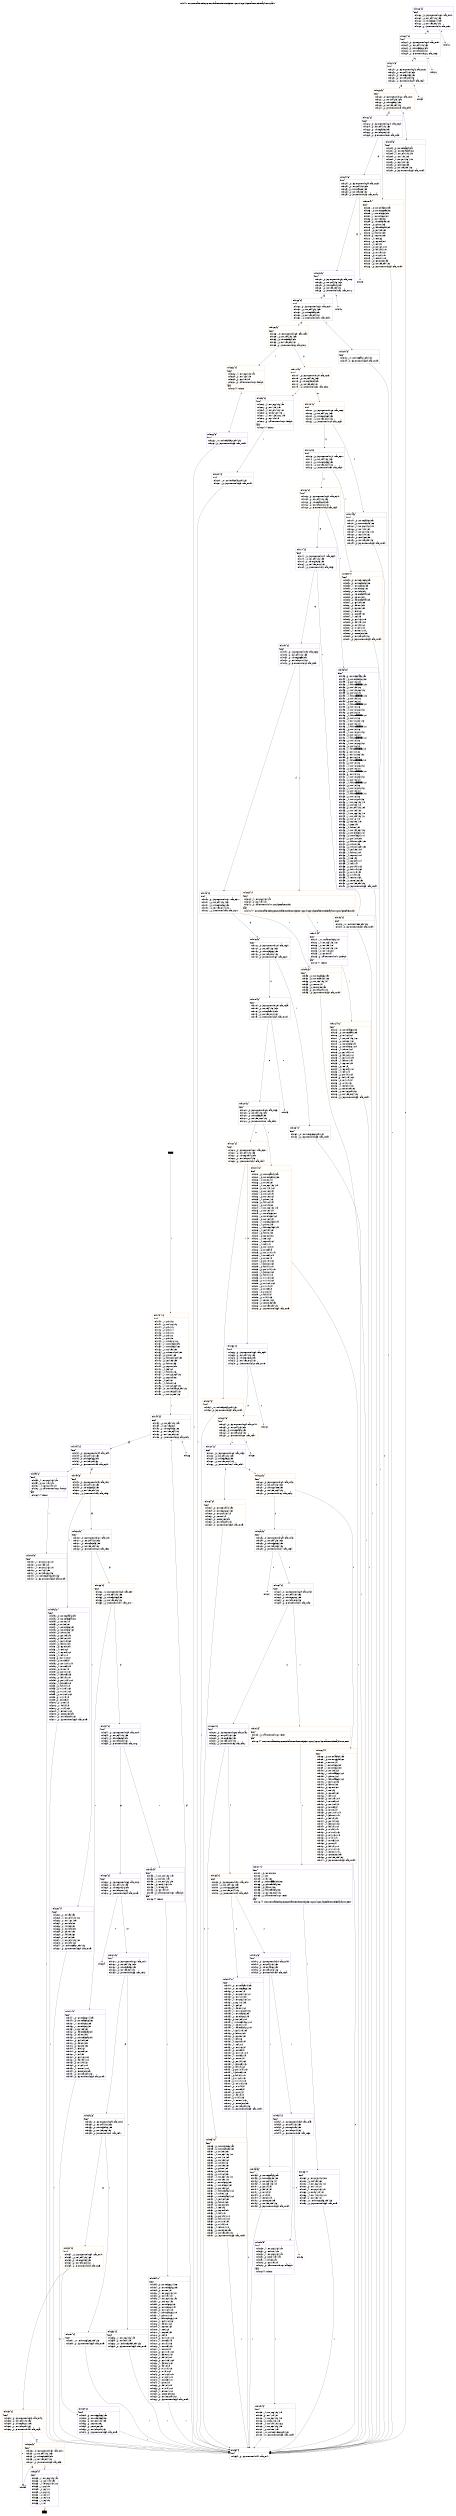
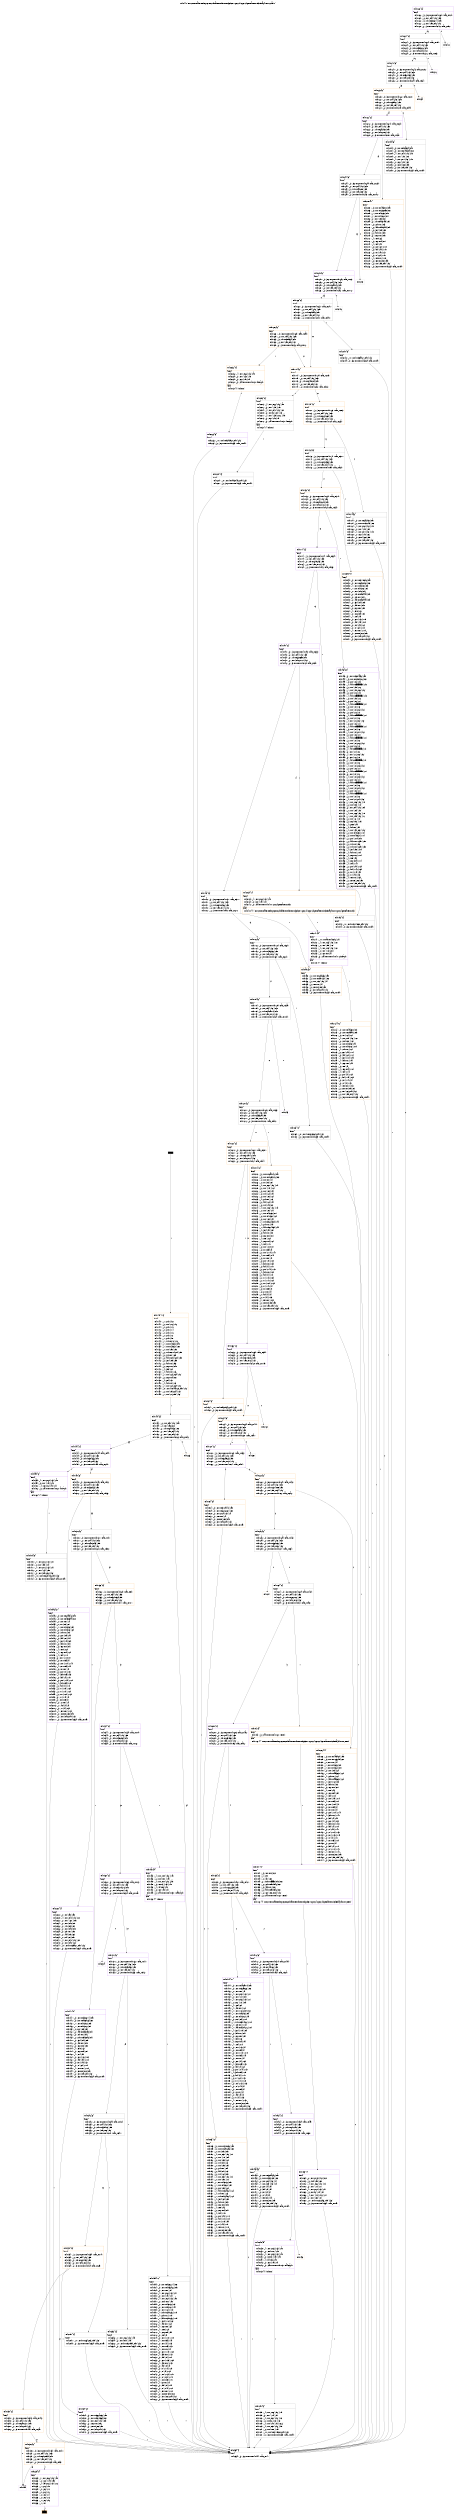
(301, 323) -> (311, 343)
